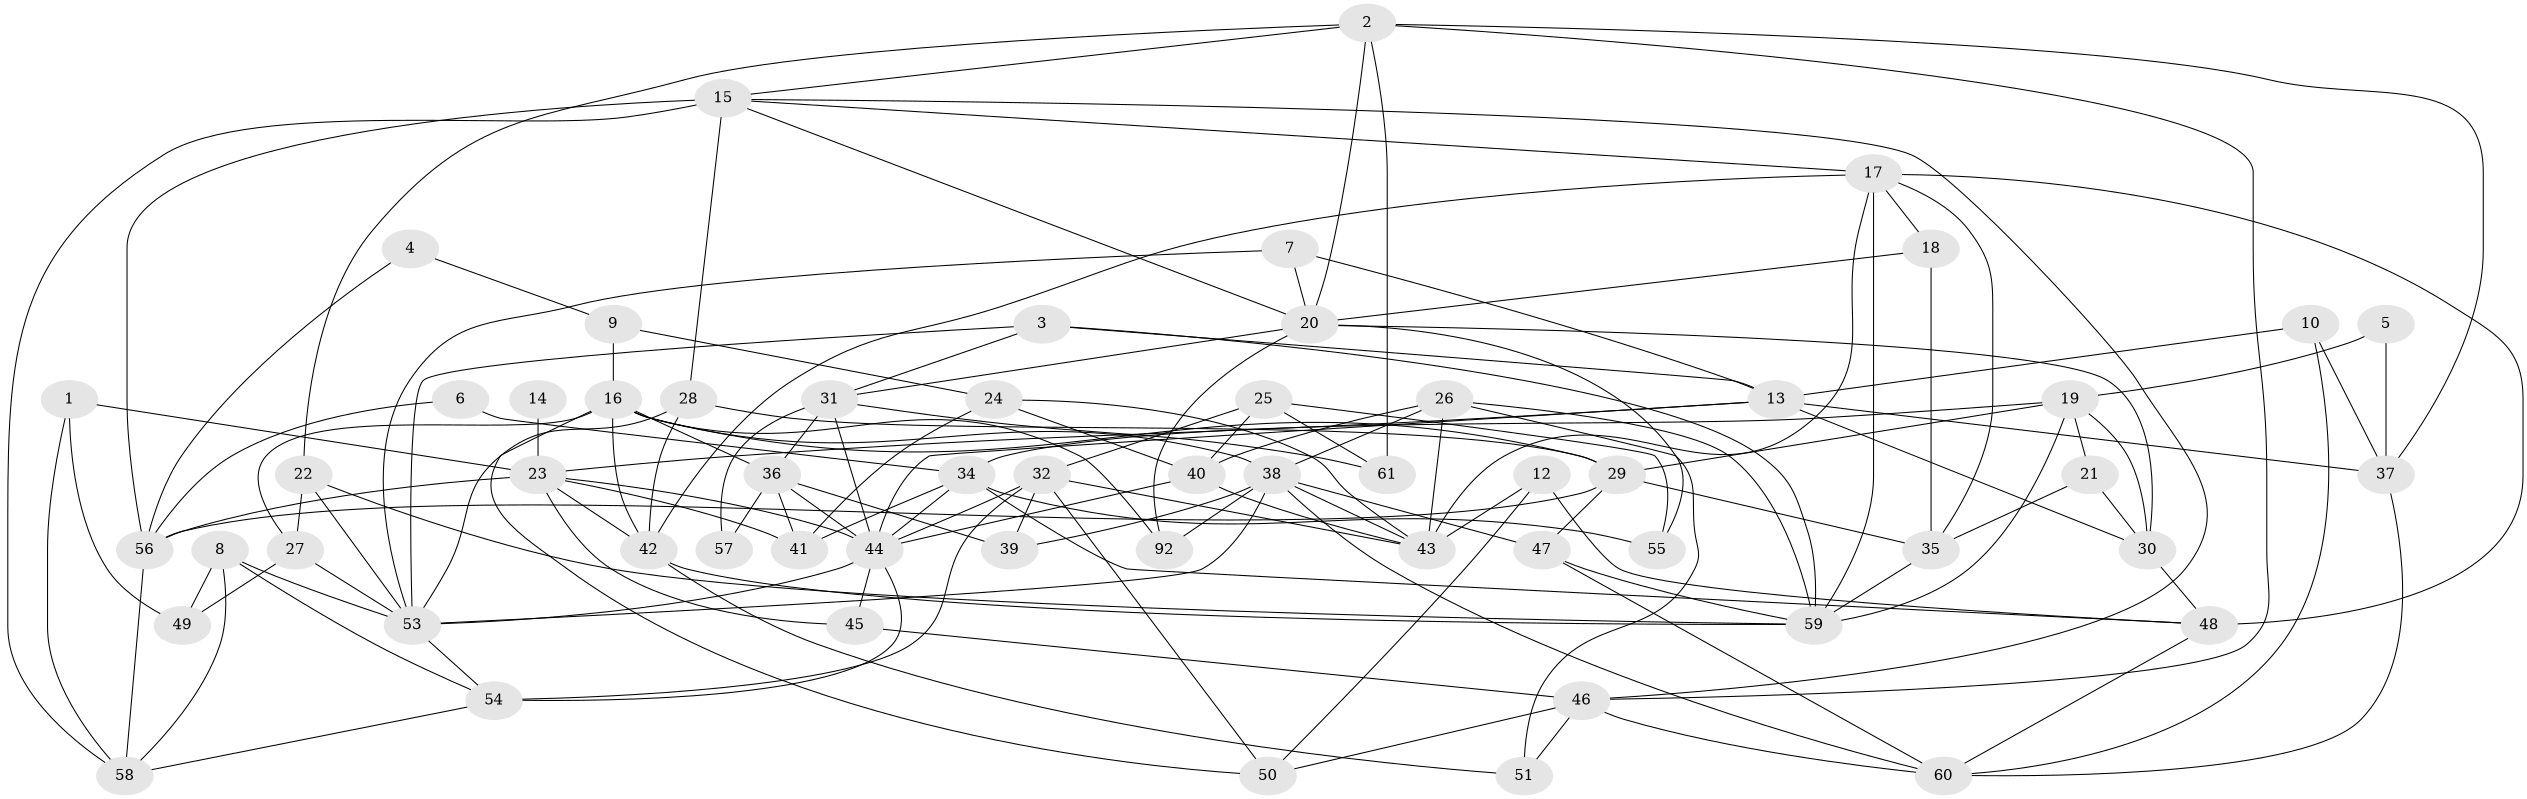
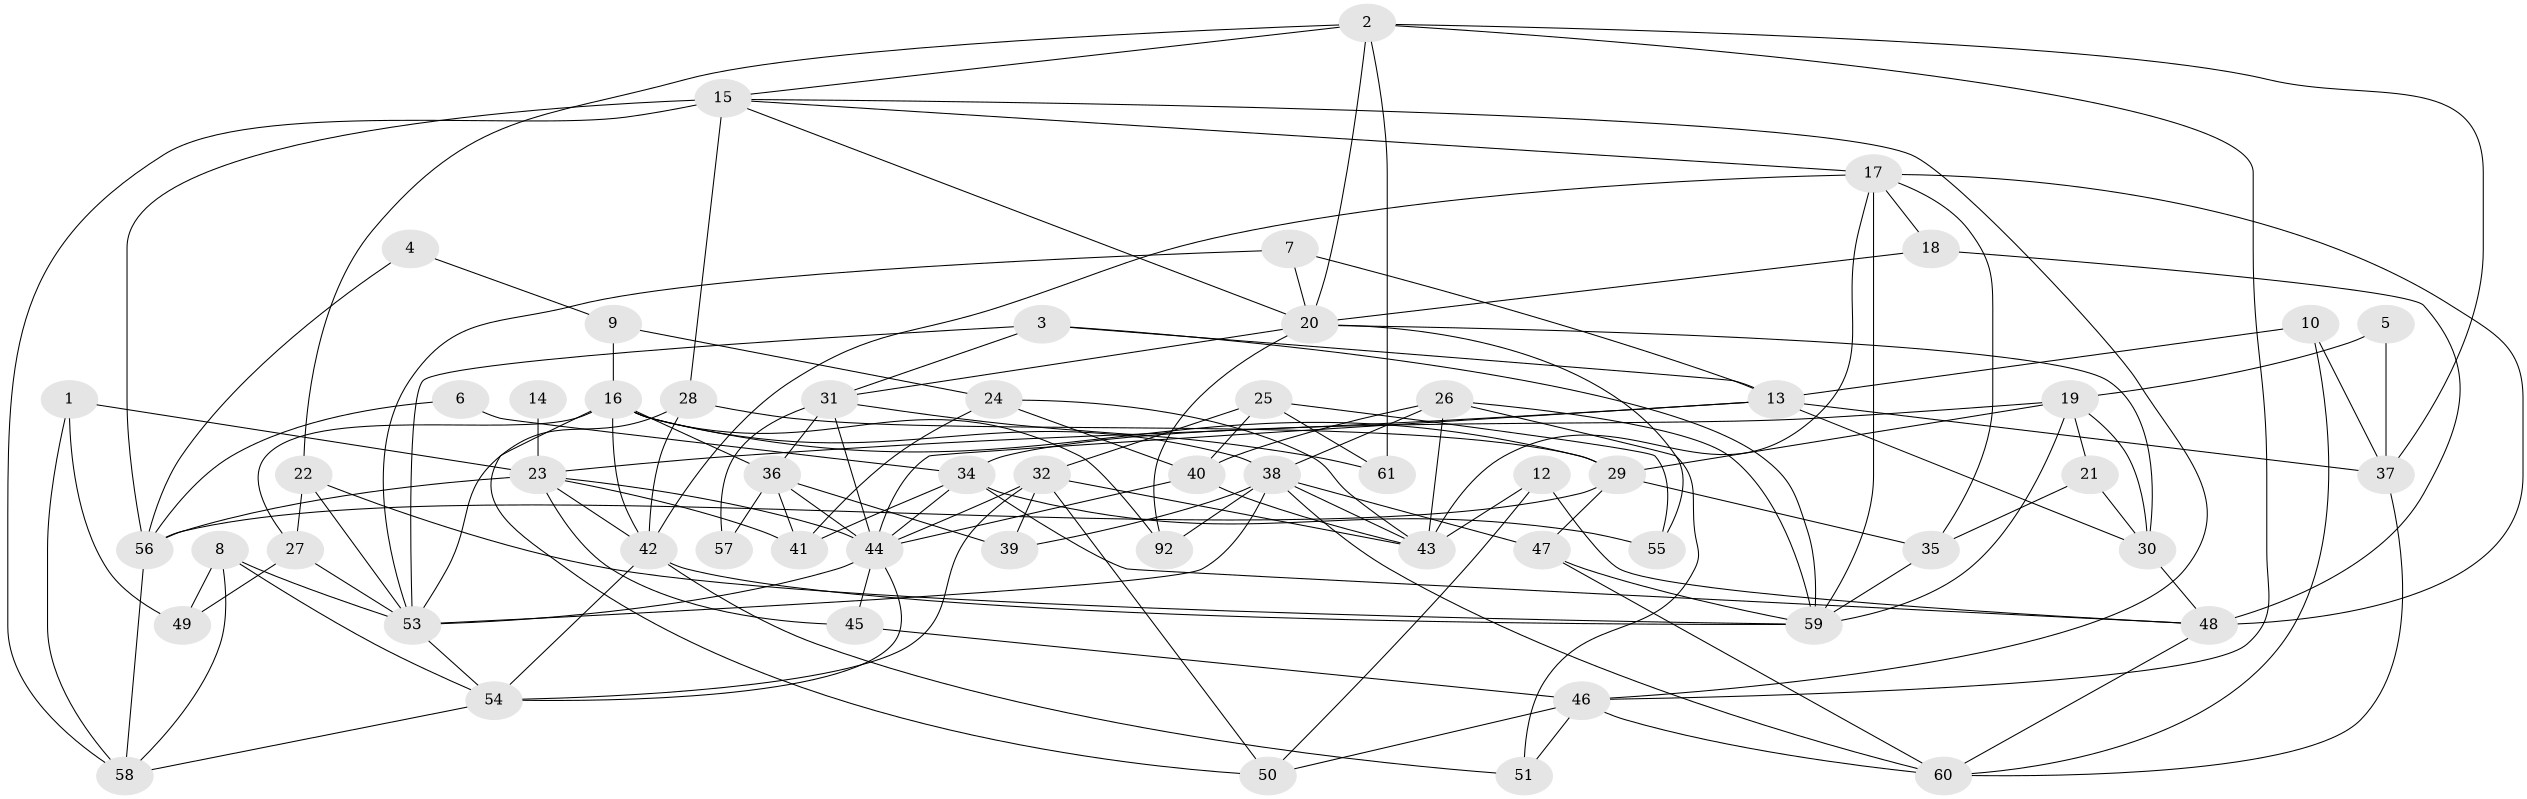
(1931, 399) -> (2408, 300)
none -> (572, 625)
